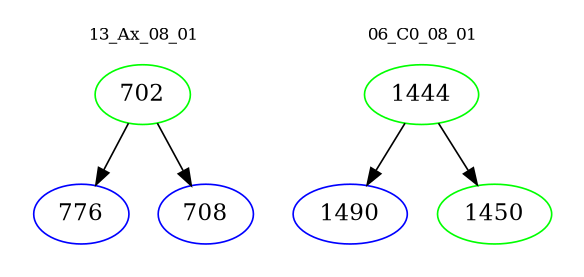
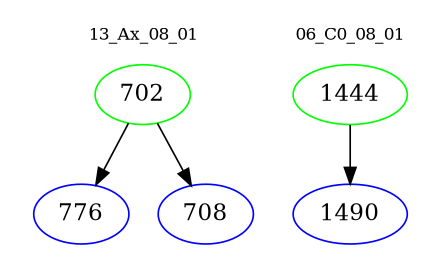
(495, 214) -> none
